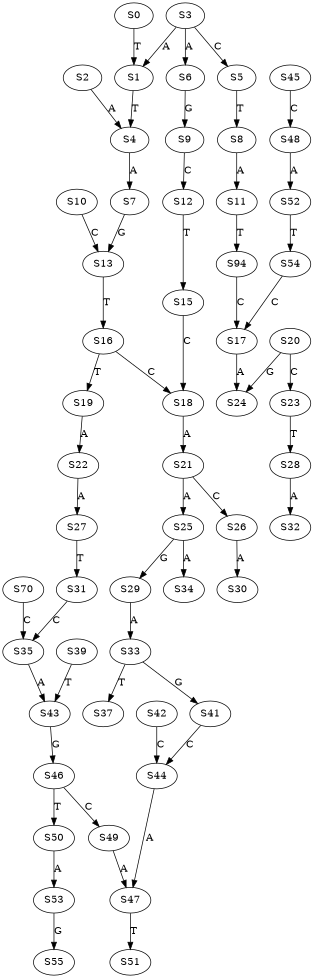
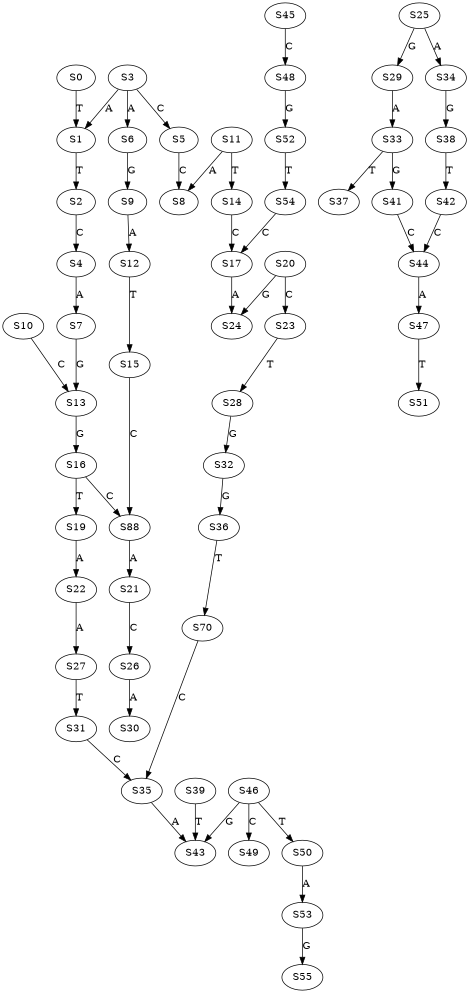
(132, 105) -> (76, 167)
(112, 109) -> (80, 233)
(240, 109) -> (183, 171)
none -> (446, 140)
(237, 167) -> (208, 168)
(188, 171) -> (132, 233)
(294, 171) -> (290, 109)
(237, 264) -> (232, 202)
(107, 303) -> (80, 434)
(183, 403) -> (130, 528)
(183, 493) -> none
(294, 497) -> (233, 434)
none -> (219, 528)
(52, 741) -> (224, 819)
(118, 866) -> none
